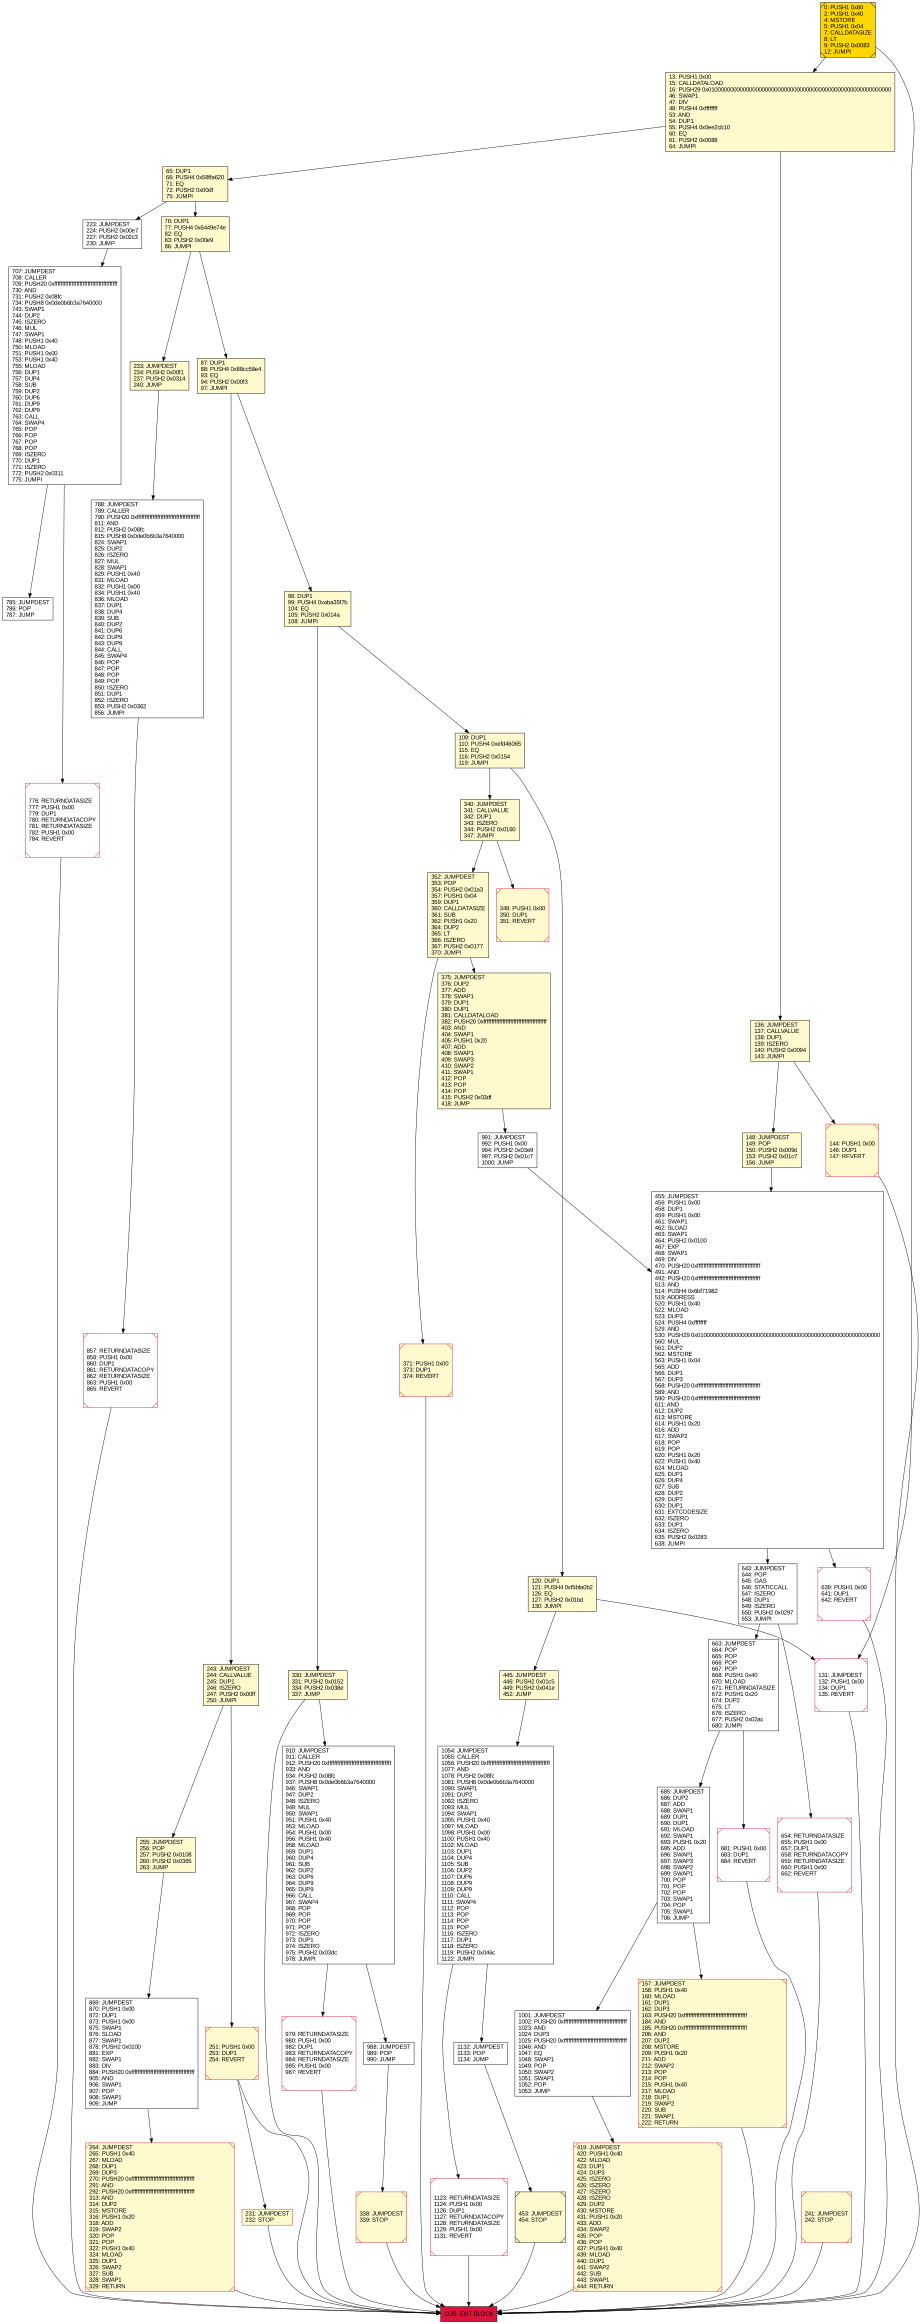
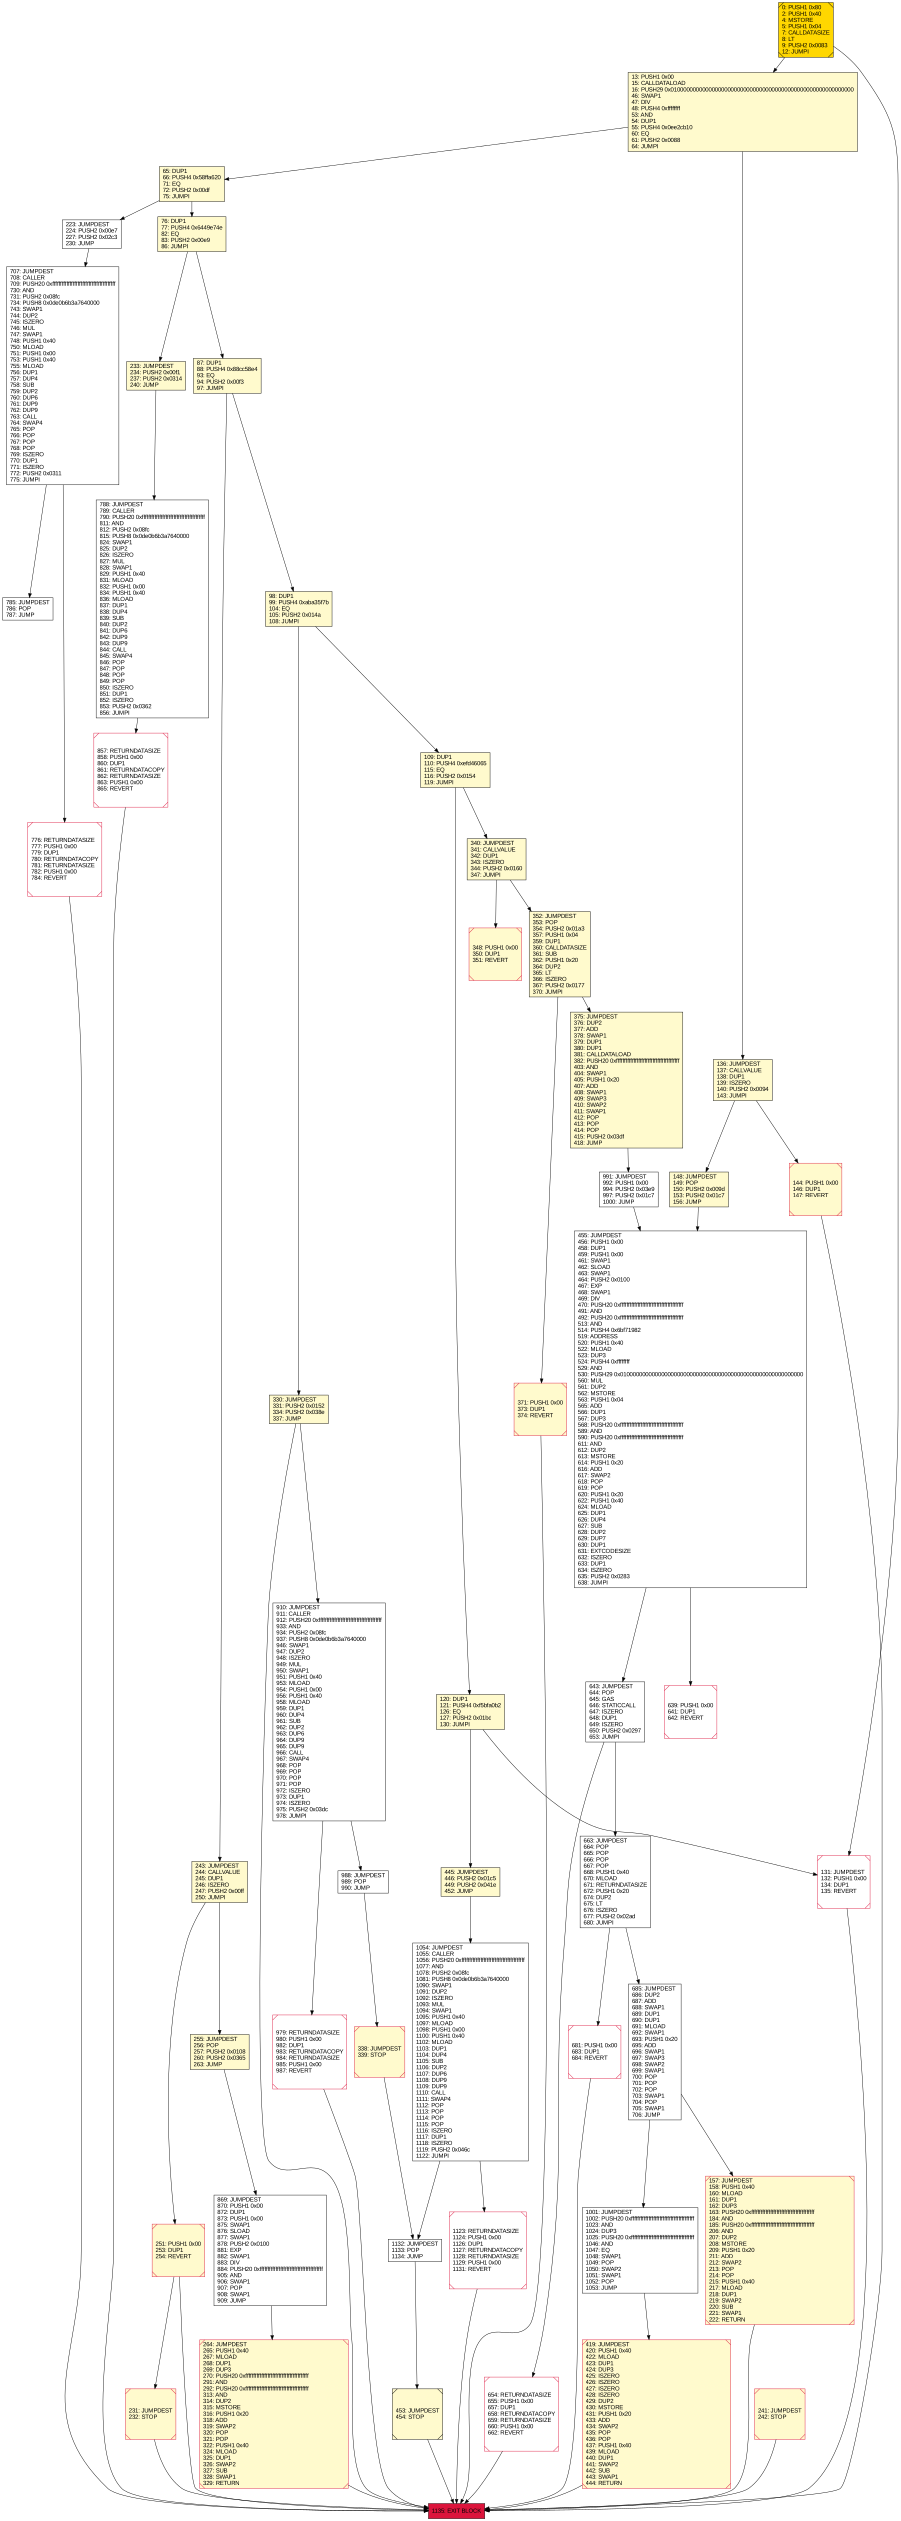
(885, 2139) -> none
(267, 2217) -> (151, 2414)
(404, 2281) -> (398, 2156)
